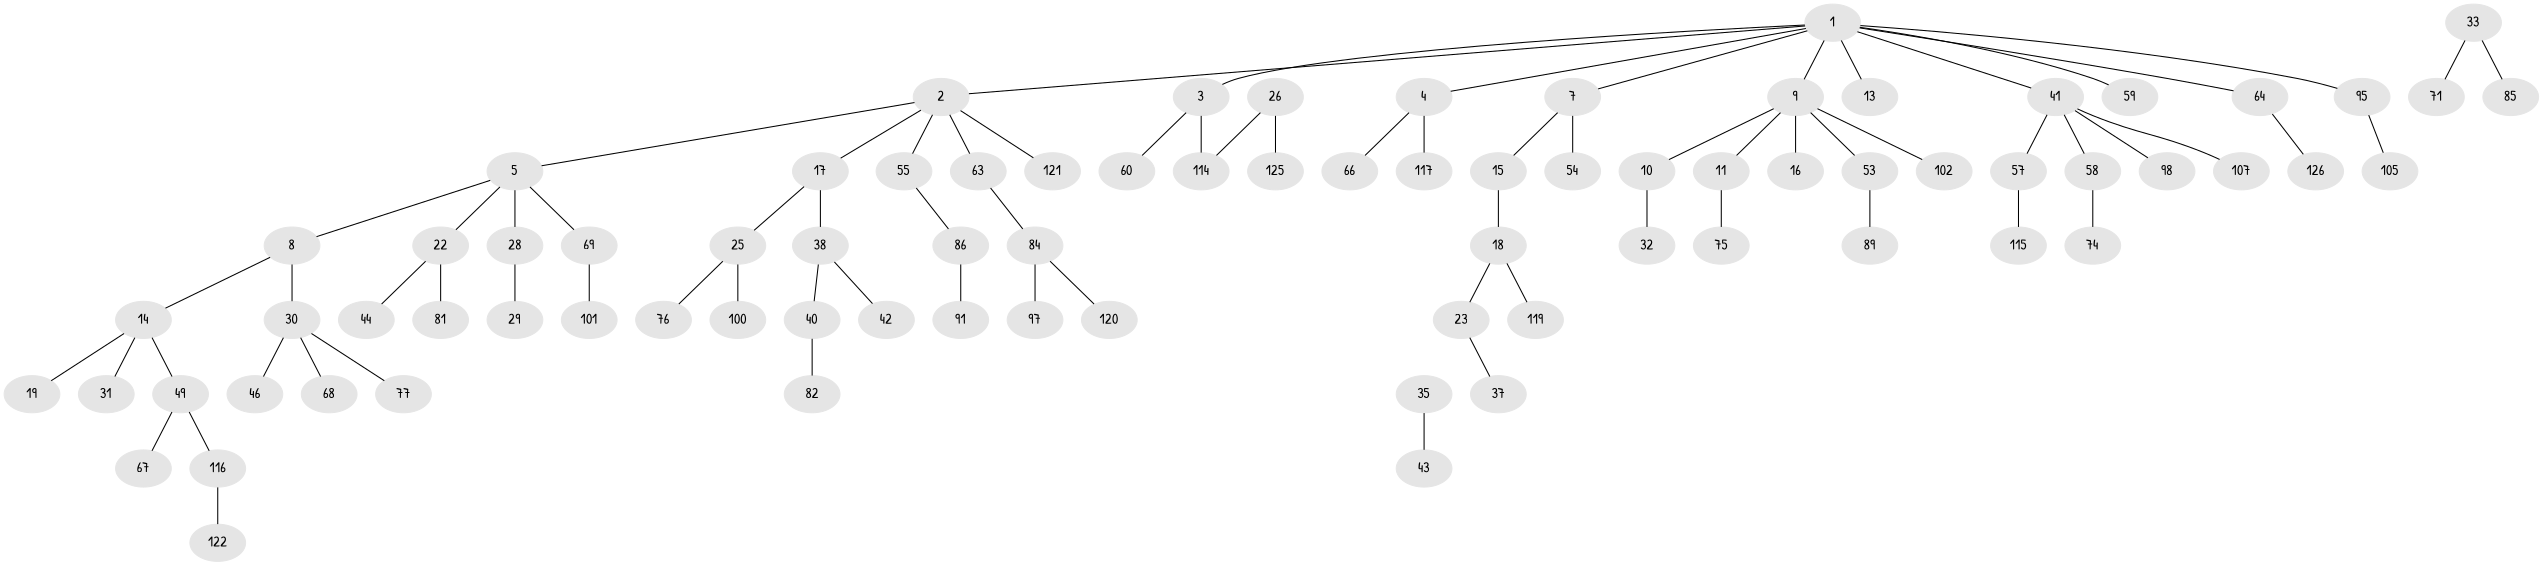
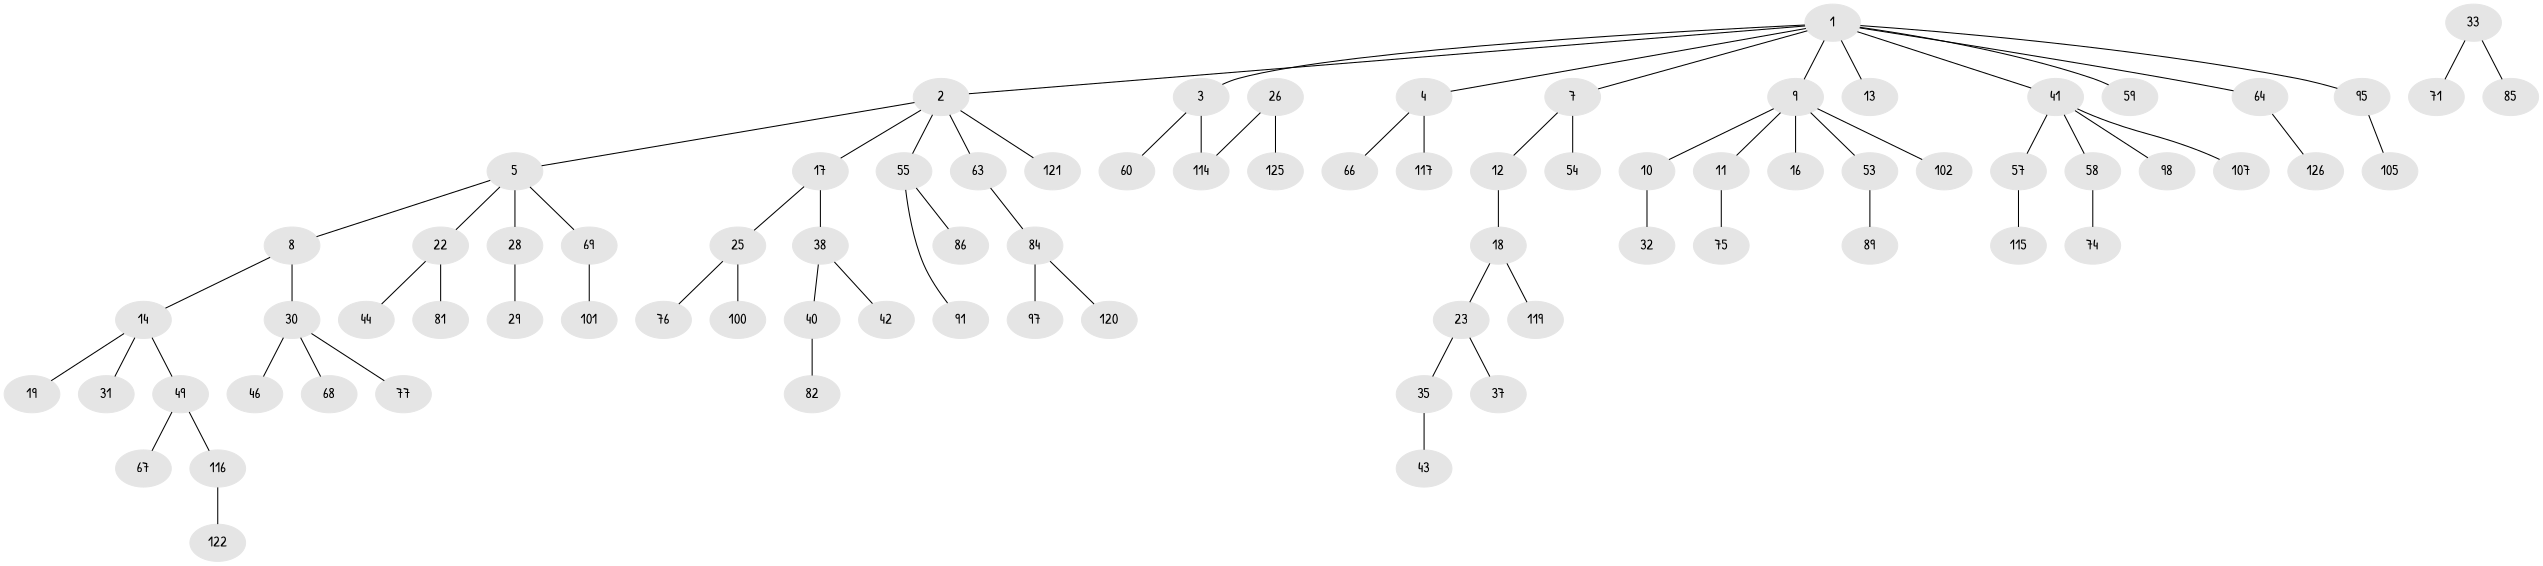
(1498, 171) -> (1498, 171)
(961, 283) -> (918, 250)
none -> (1443, 357)
